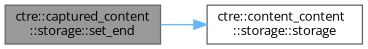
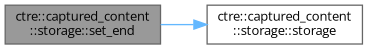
(285, 25) -> (285, 25)
